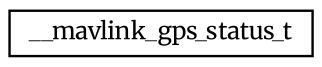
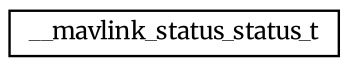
(161, 33) -> (174, 33)
